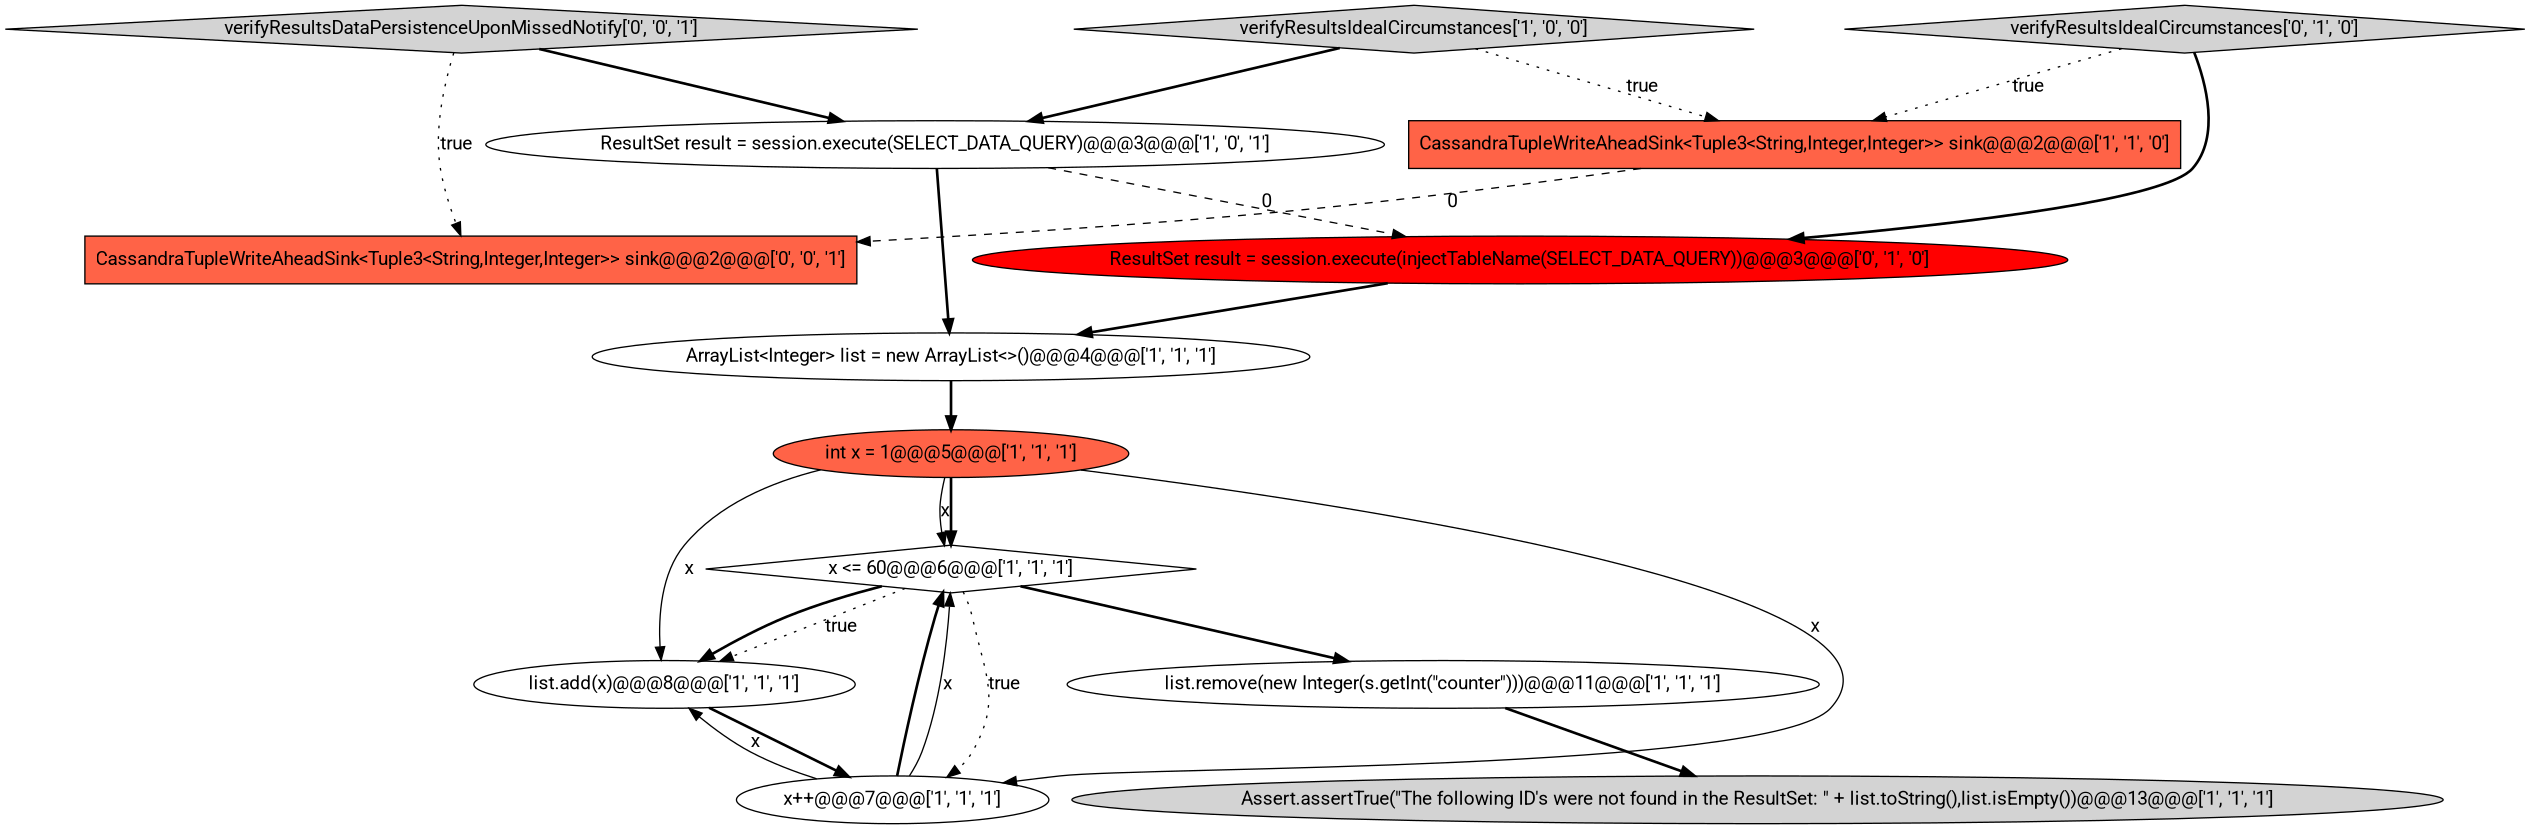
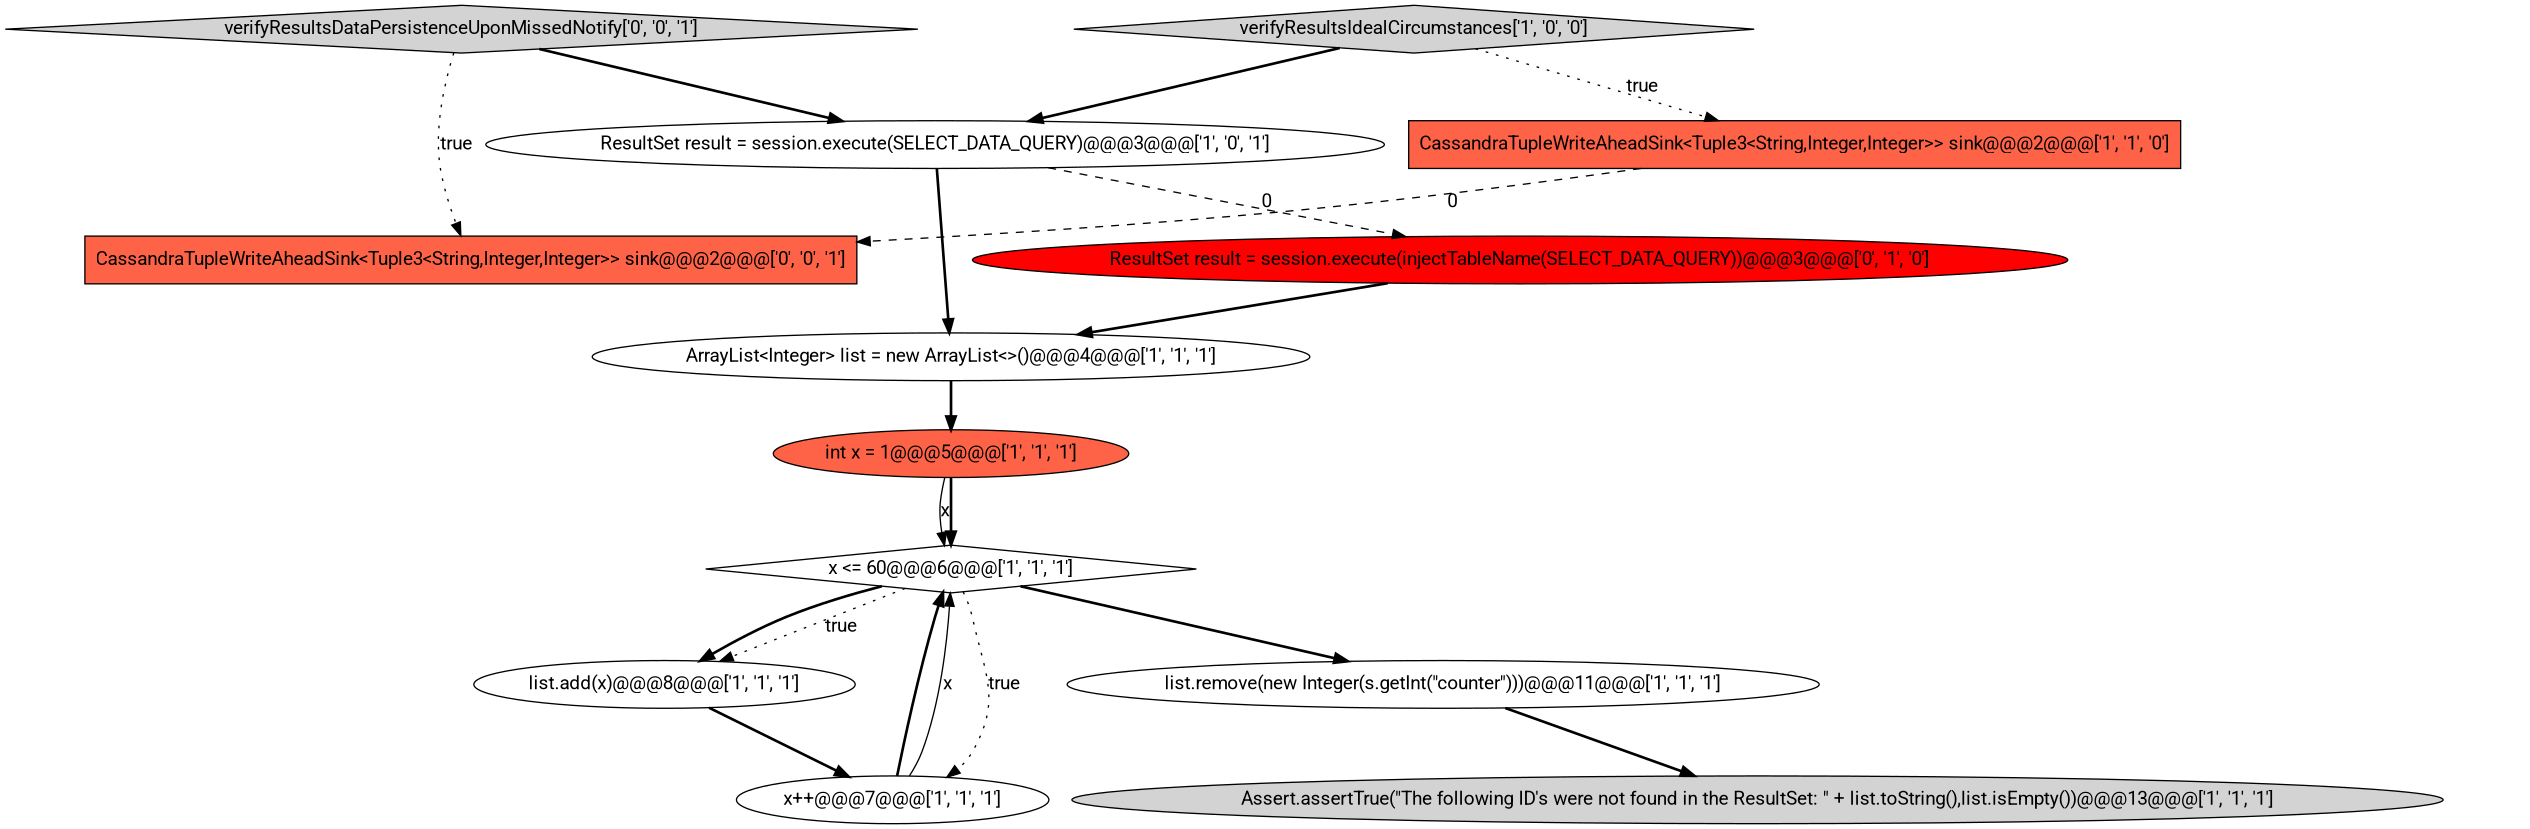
(2185, 29) -> none
(702, 527) -> none
(1832, 701) -> none
(755, 754) -> none
